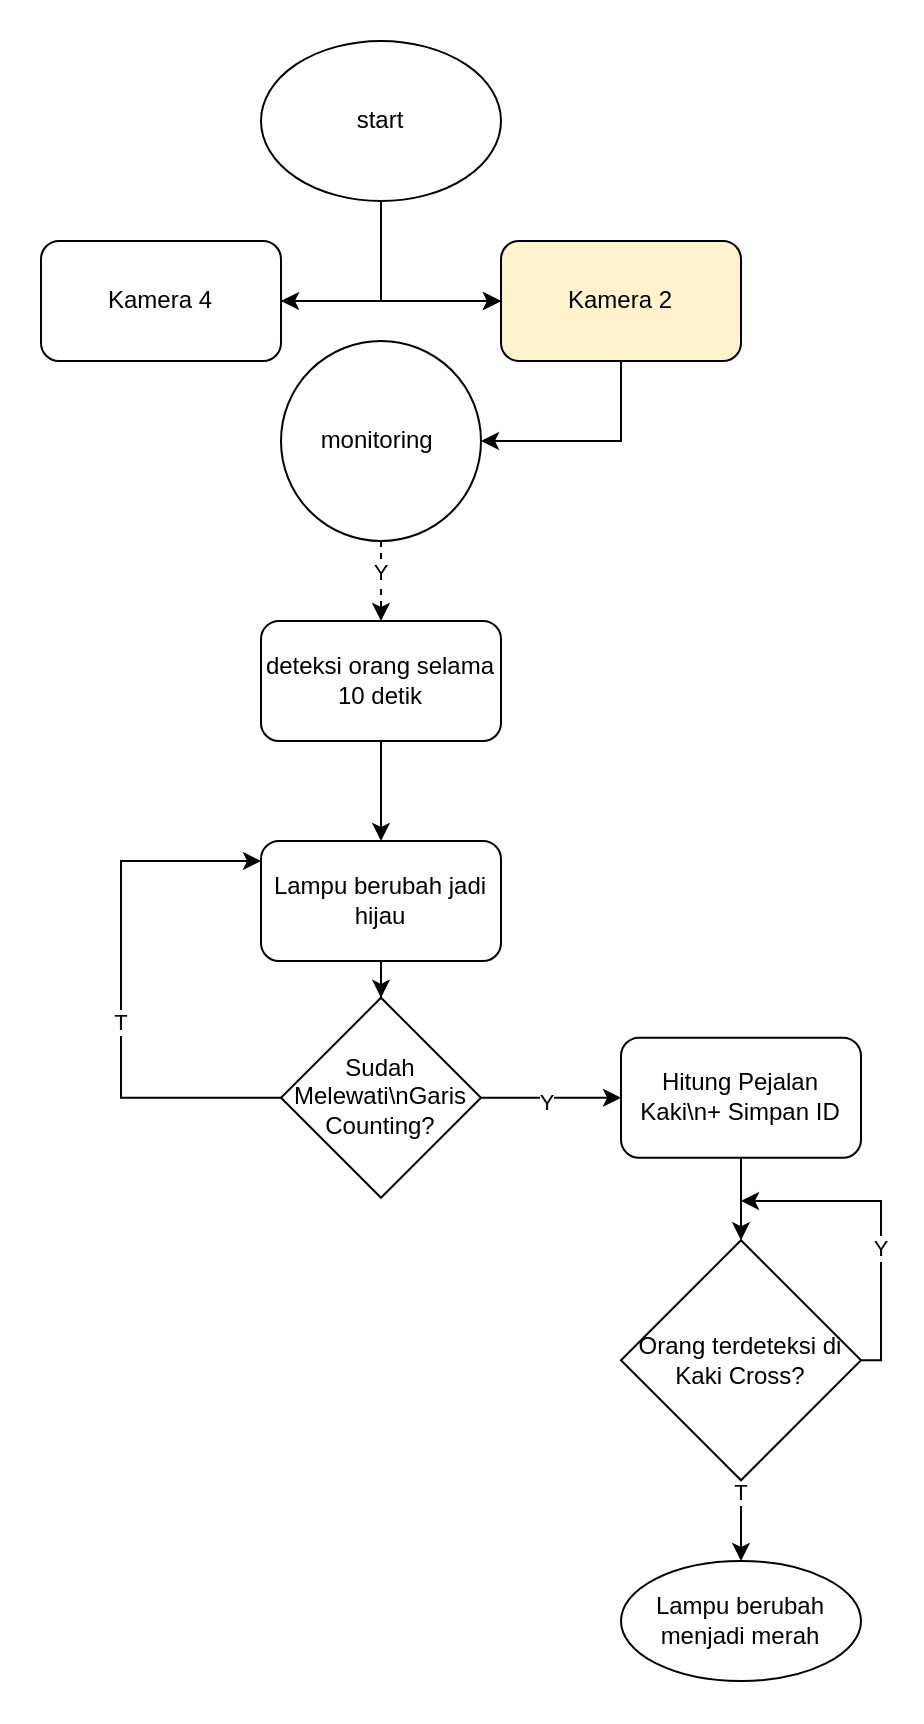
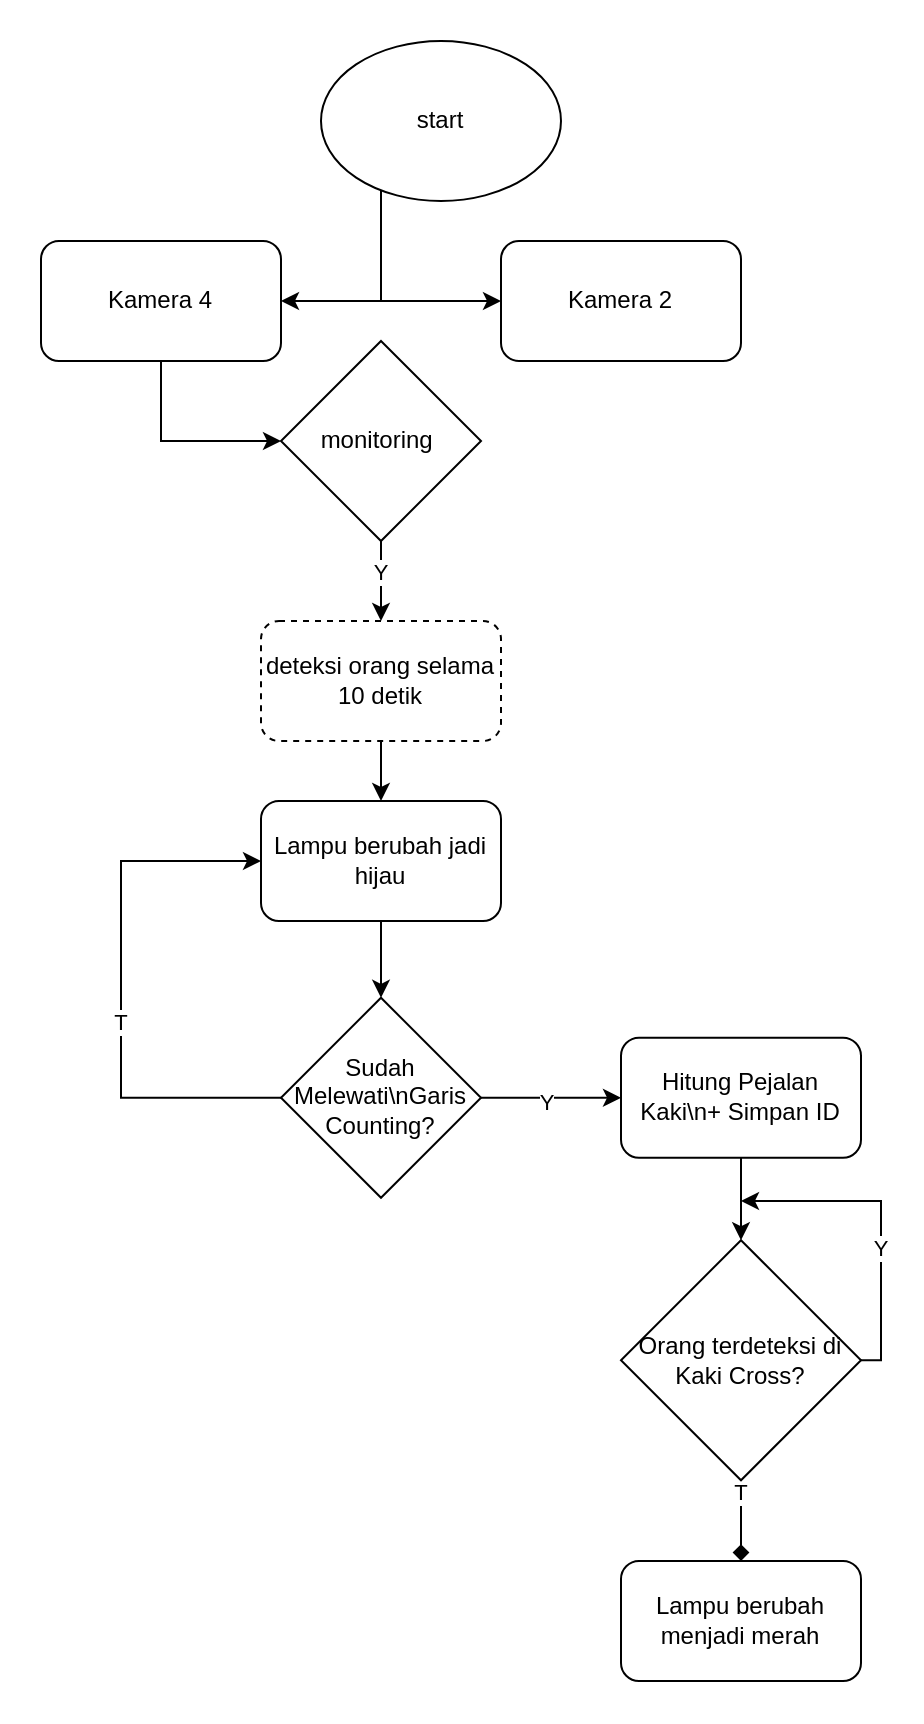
(381, 121) -> (441, 121)
(282, 301) -> (174, 441)
(621, 301) -> (621, 301)
(381, 441) -> (381, 441)
(598, 441) -> none
(381, 551) -> (381, 551)
(381, 681) -> (381, 681)
(381, 901) -> (381, 861)
(741, 1546) -> (741, 1545)
(741, 1621) -> (741, 1621)
